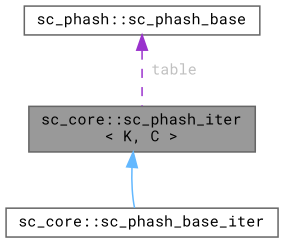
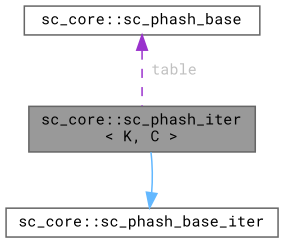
(142, 21) -> (142, 21)
(132, 188) -> (152, 172)
